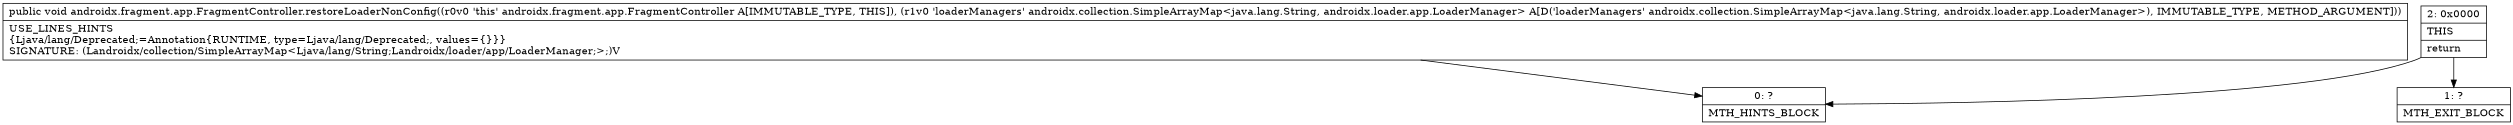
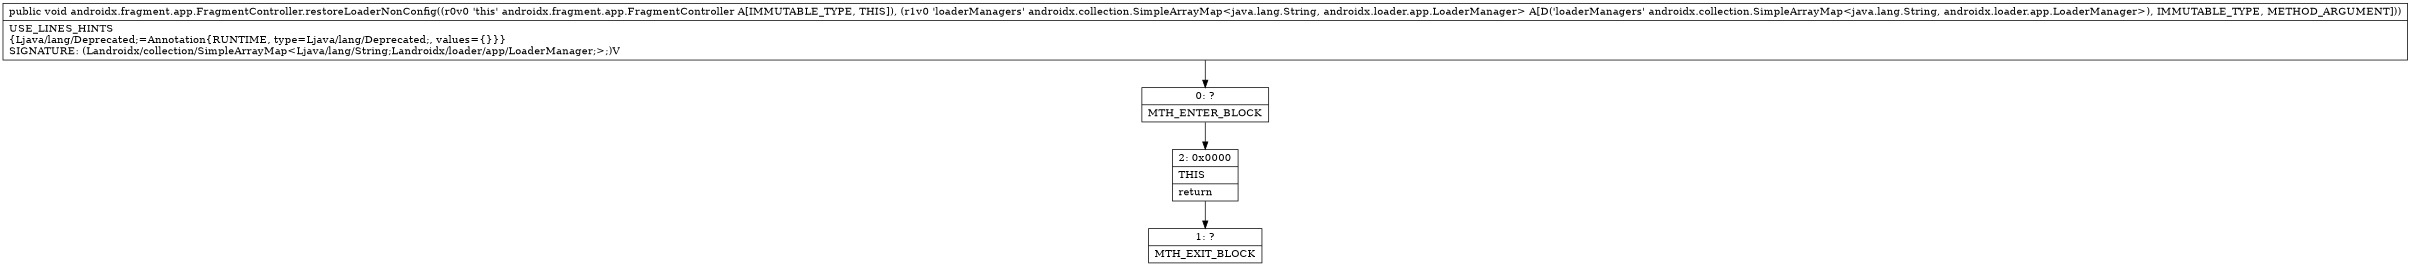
(2129, 97) -> (1205, 132)
(1764, 113) -> (1205, 113)
